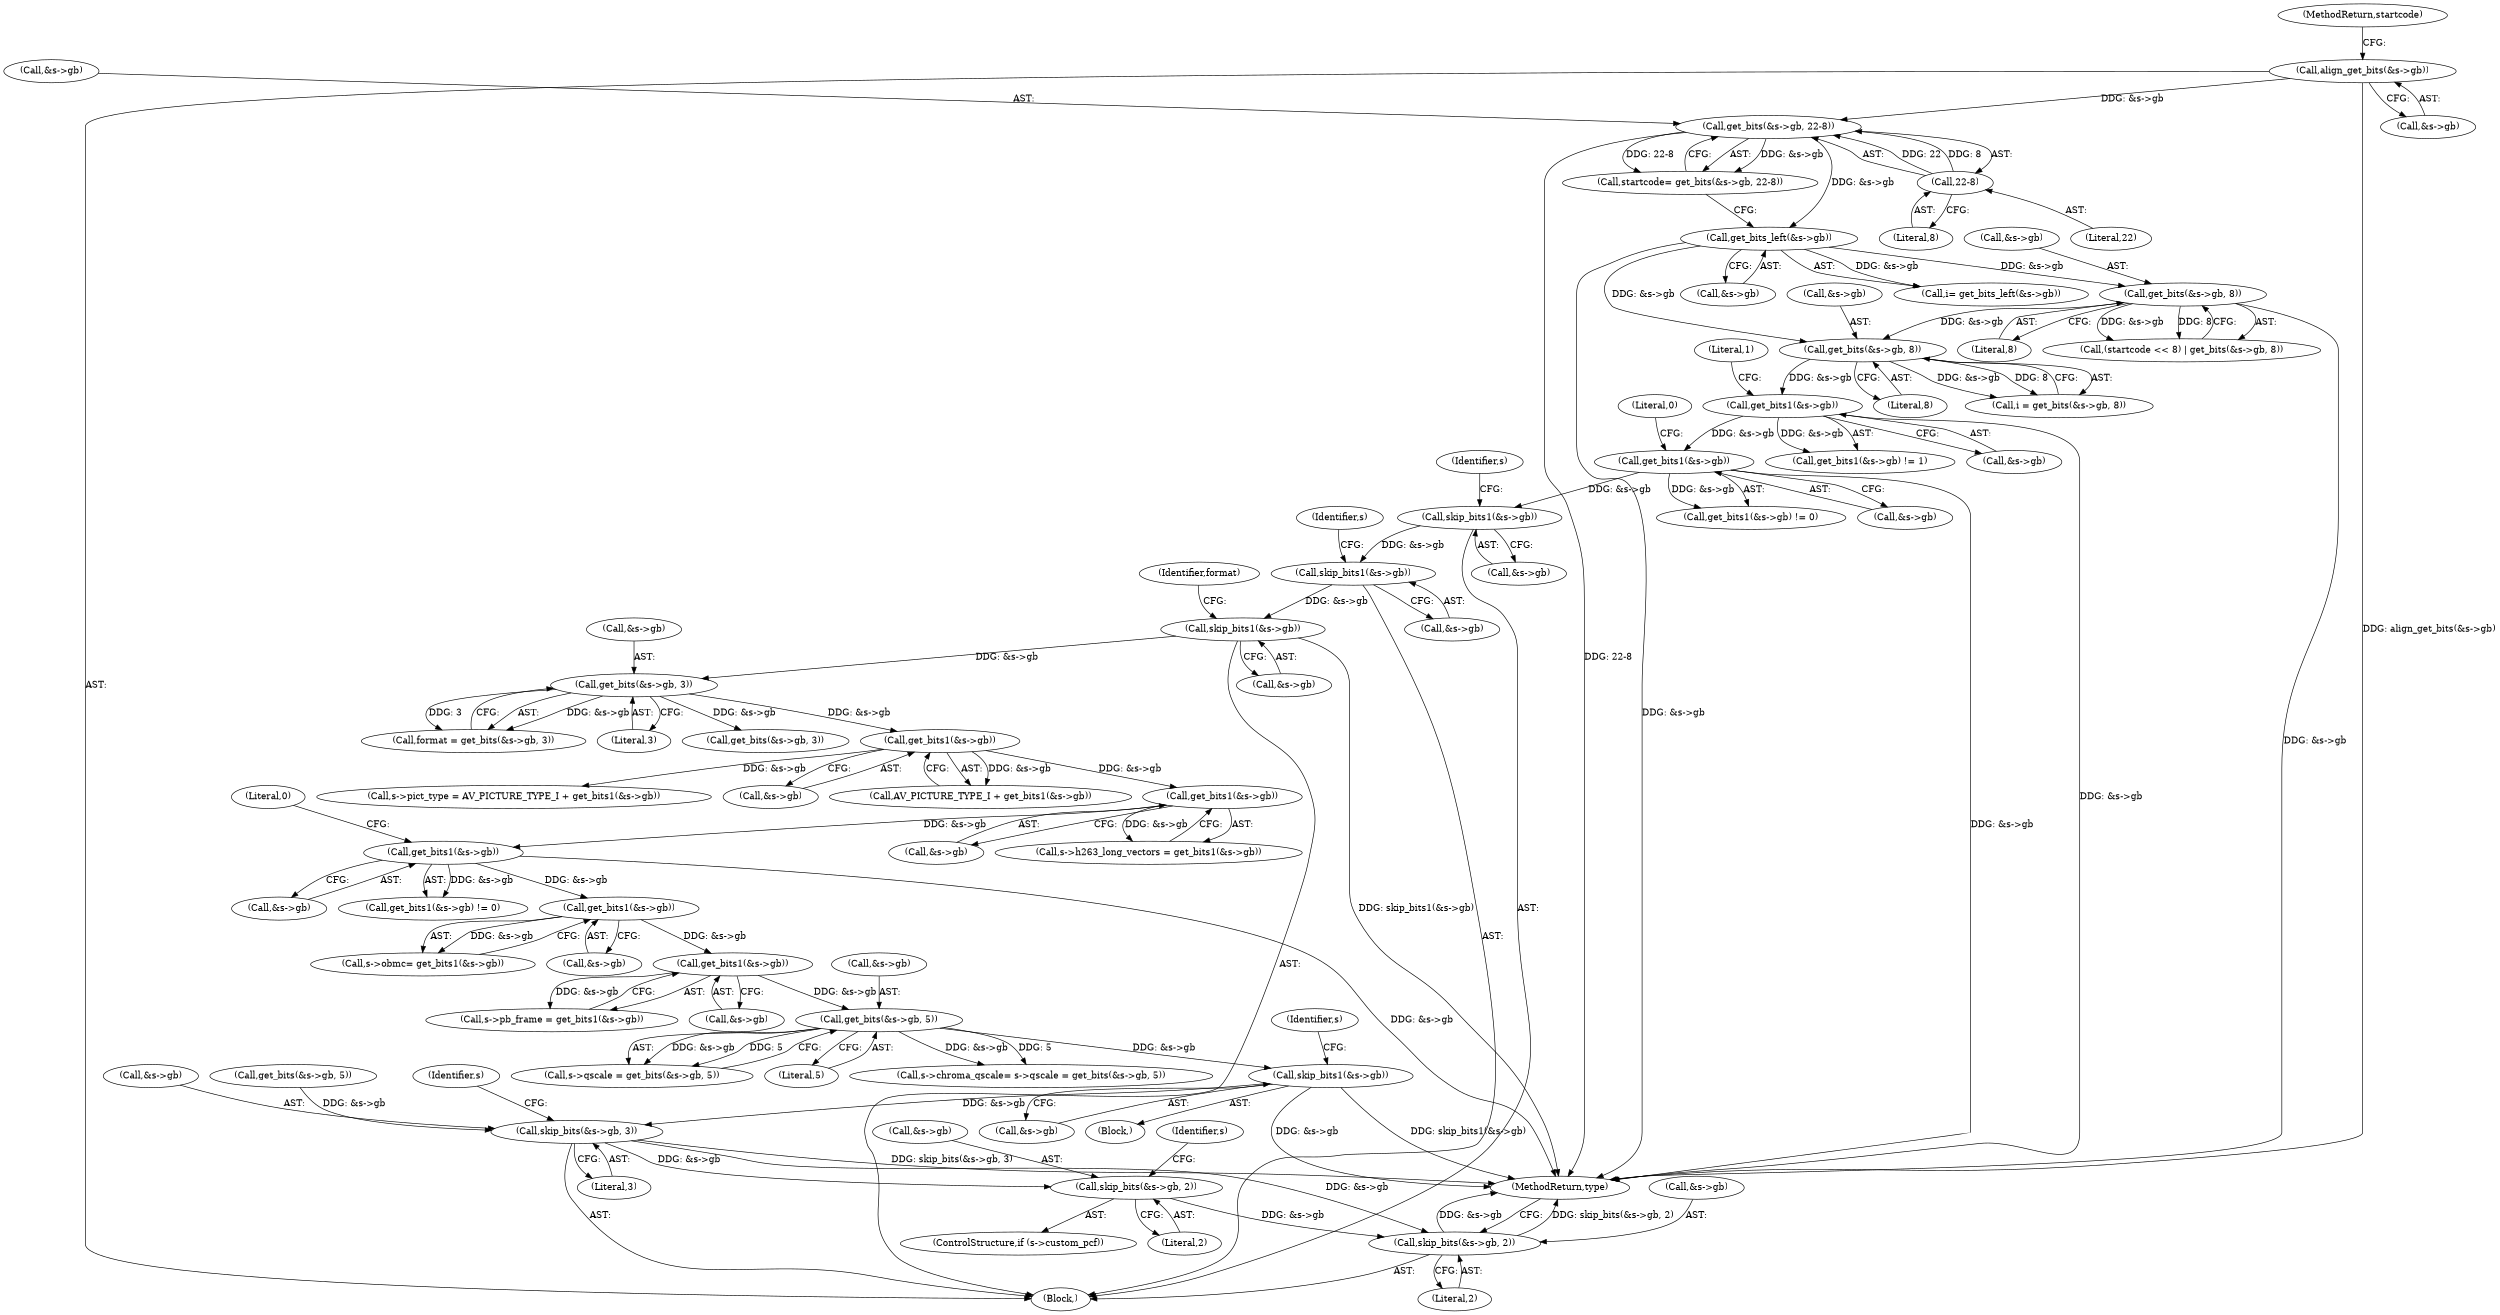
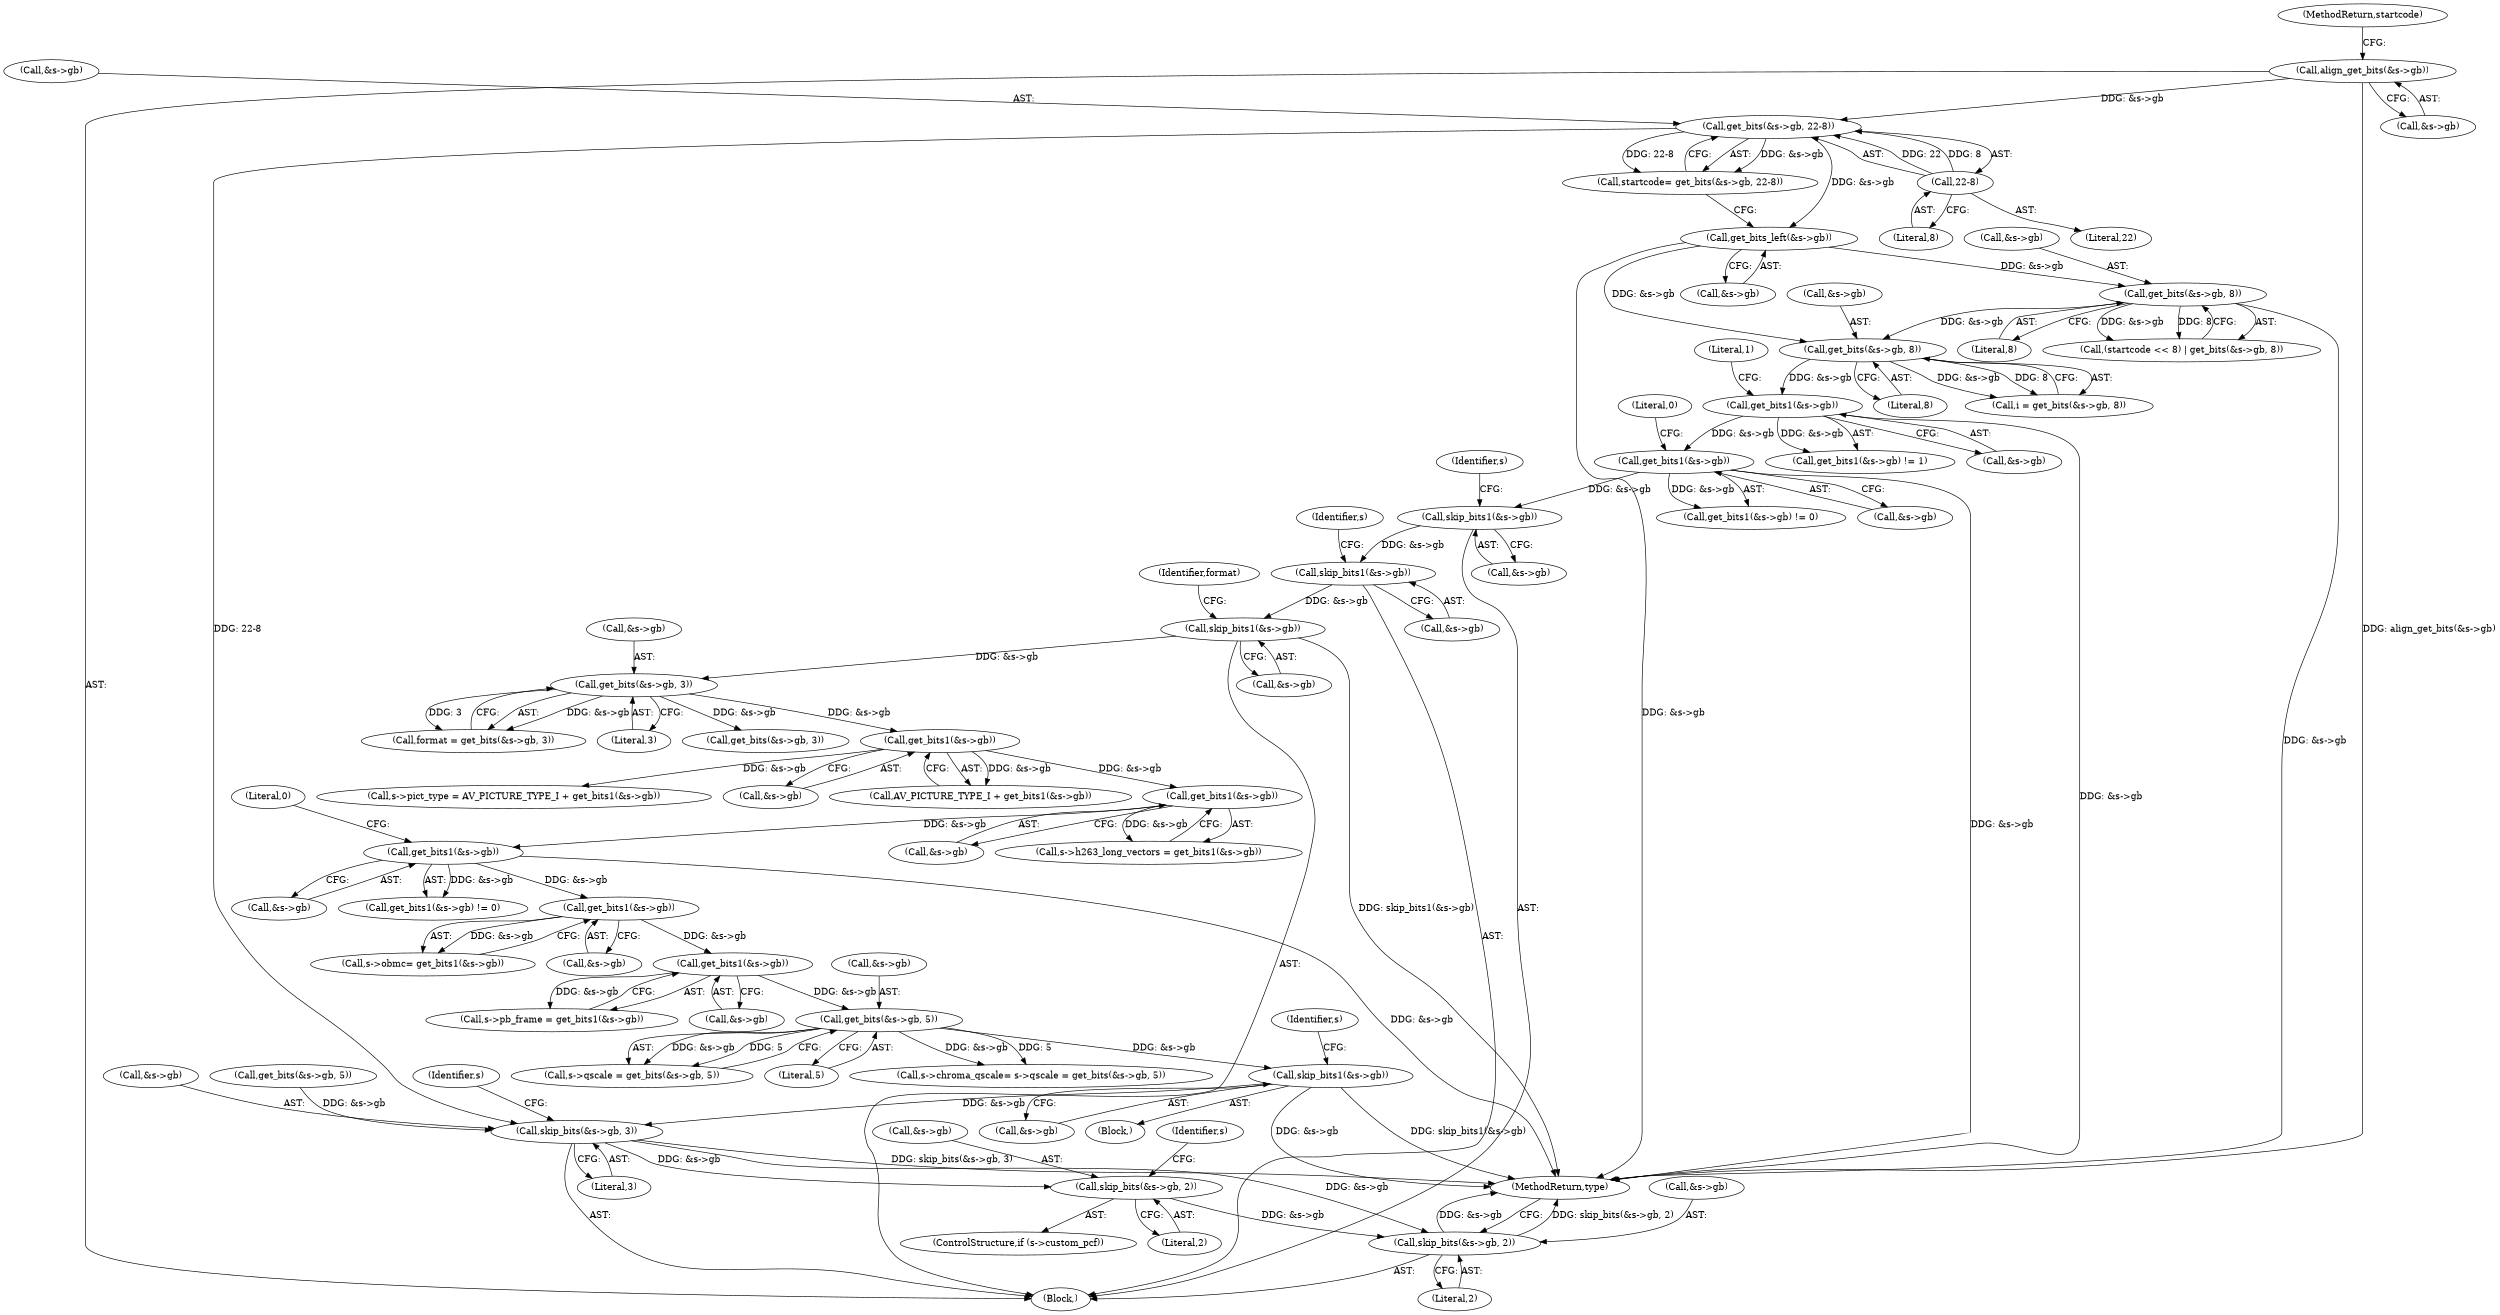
(2044, 206) -> (2021, 217)
(1991, 295) -> none
(1584, 594) -> (395, 159)
